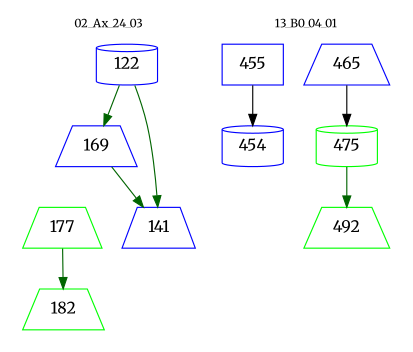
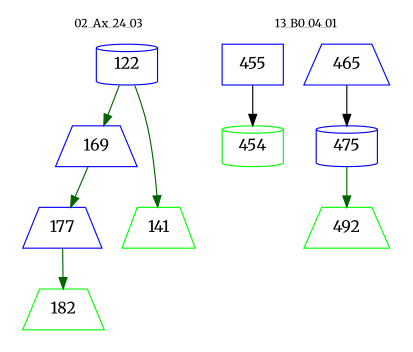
(253, 146) -> (253, 146)
(347, 146) -> (347, 146)
(124, 183) -> (82, 182)
(62, 228) -> (62, 228)
(159, 228) -> (159, 228)
